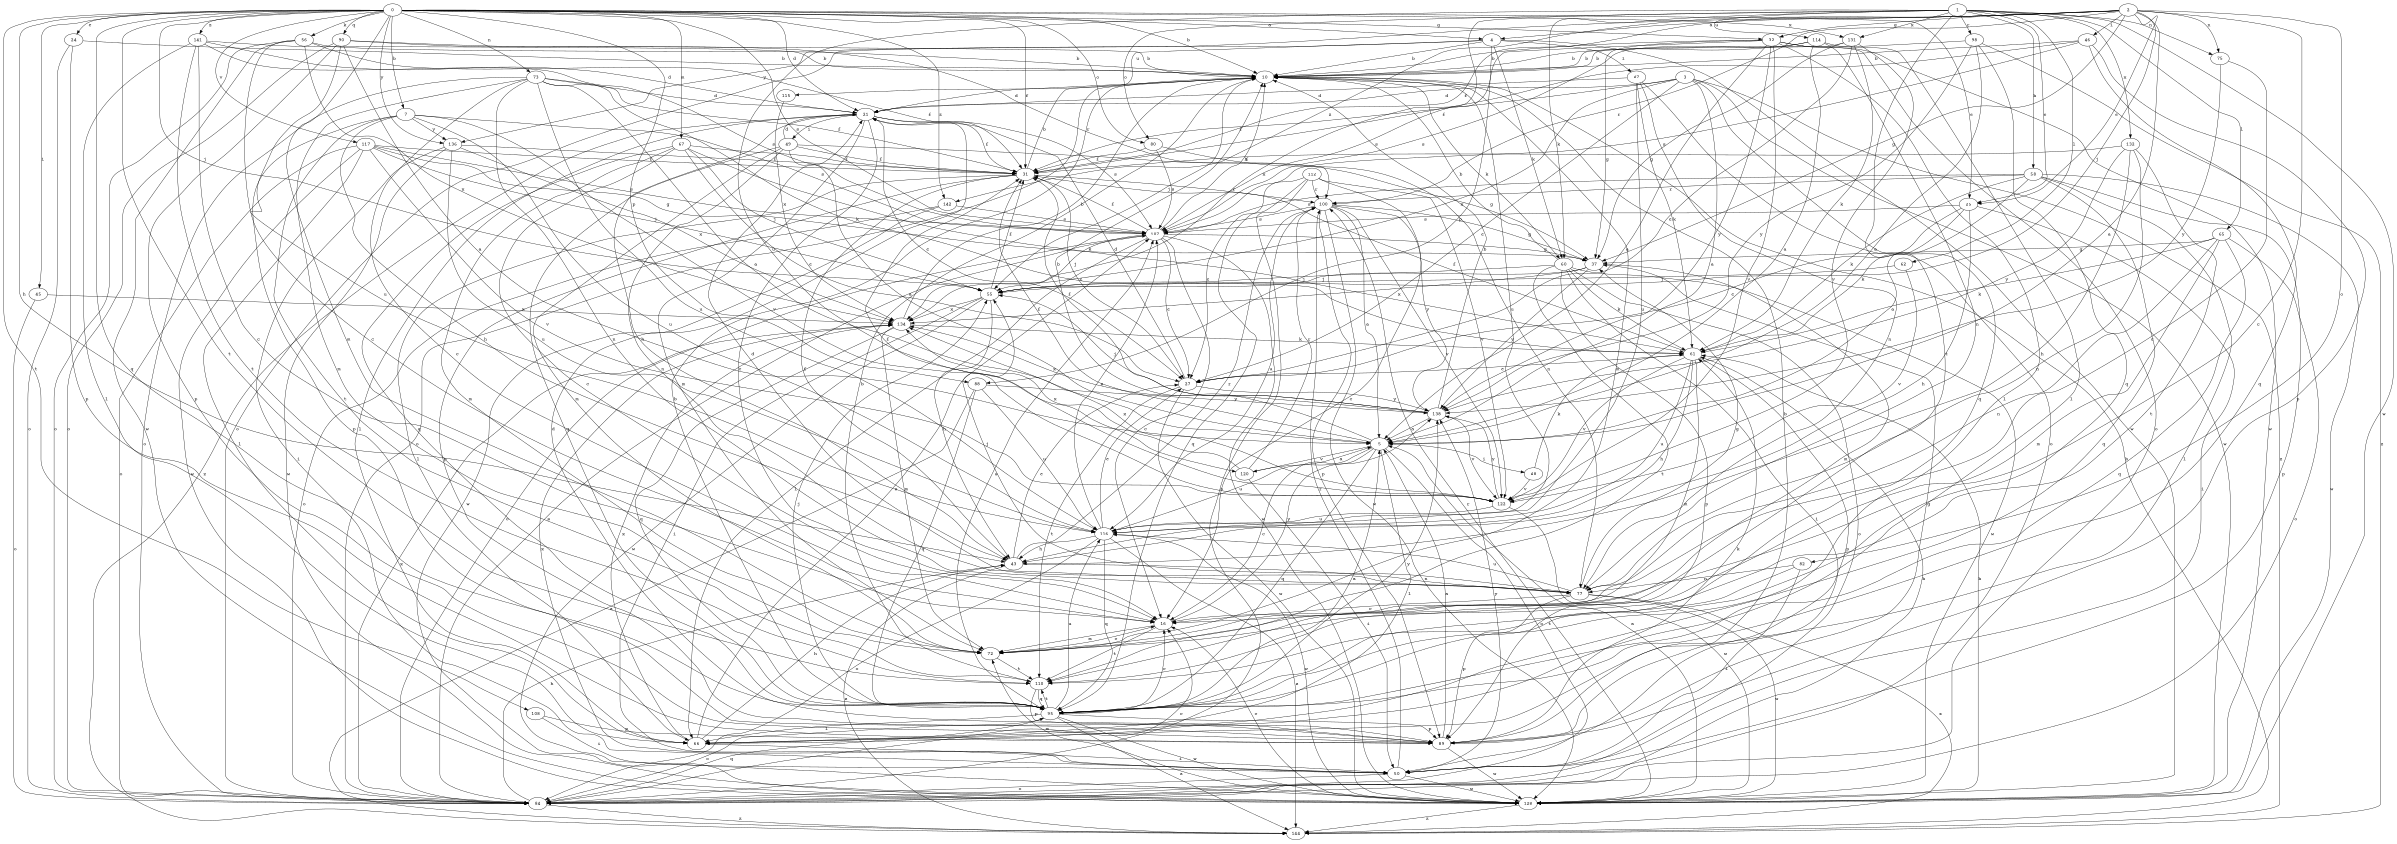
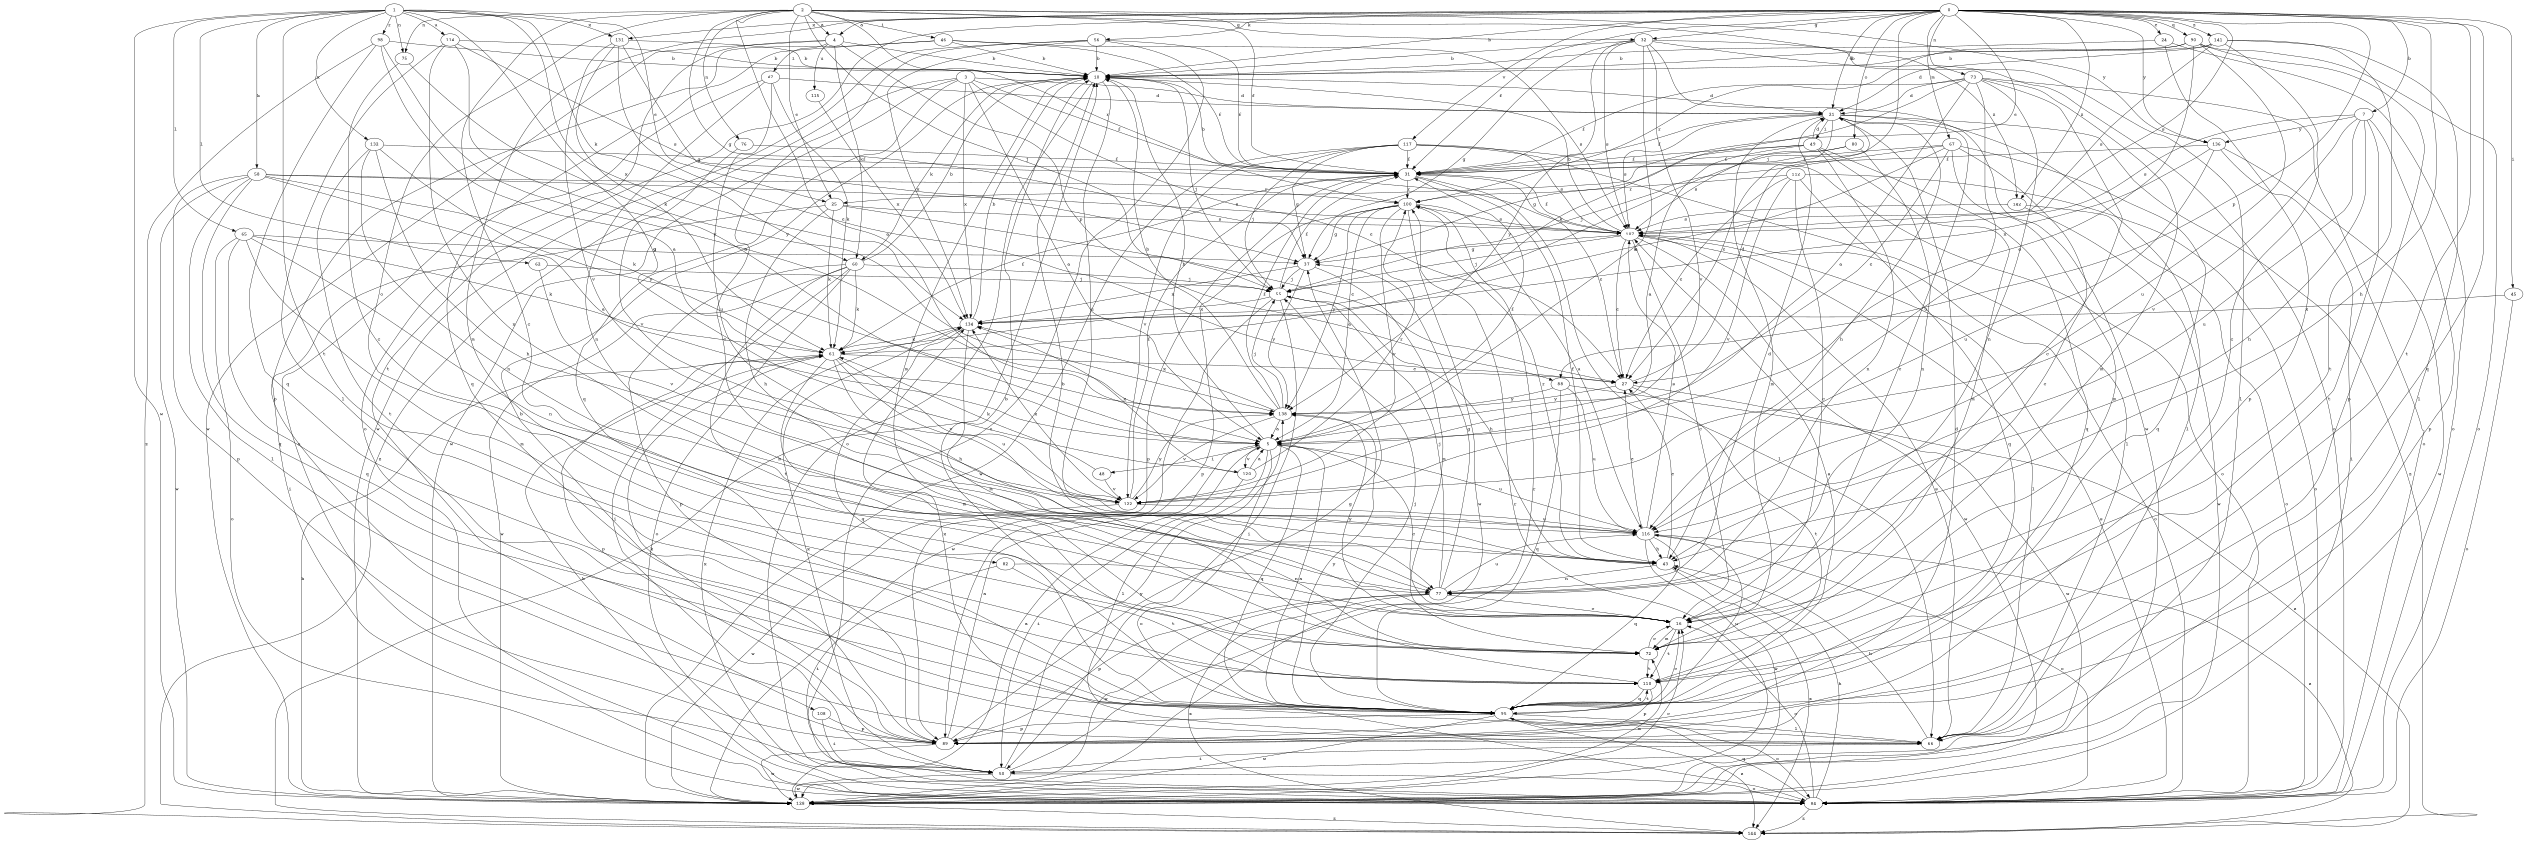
(1421, 19) -> none
none -> (744, 144)
(2110, 621) -> (394, 592)
